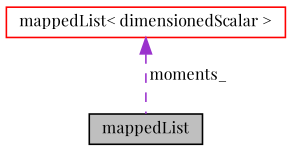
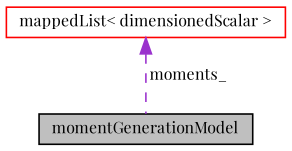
(146, 129) -> (146, 129)
